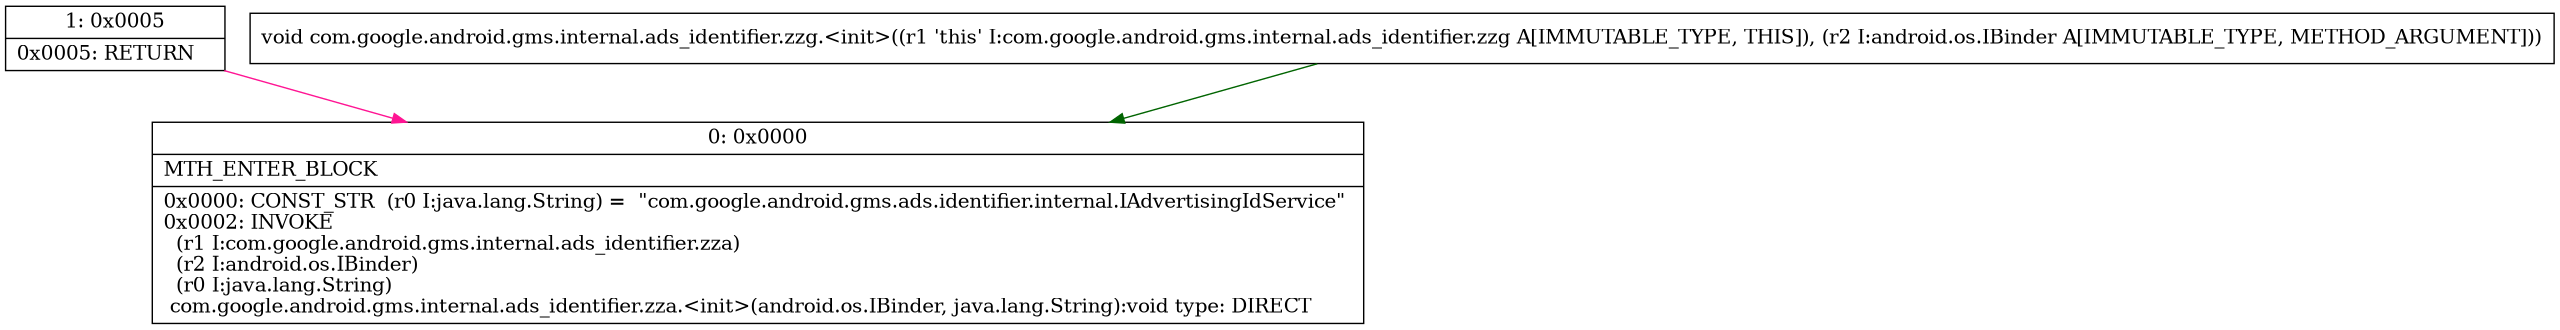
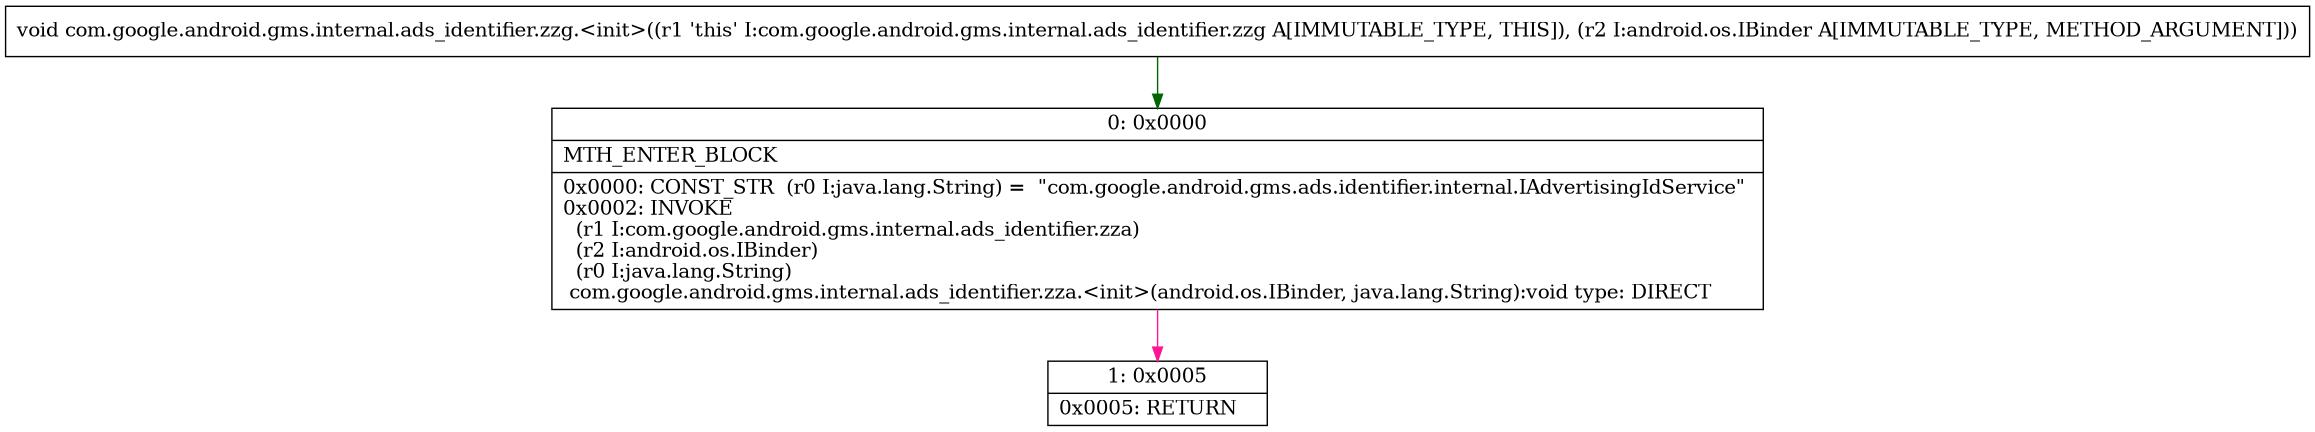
(309, 94) -> (1158, 328)
